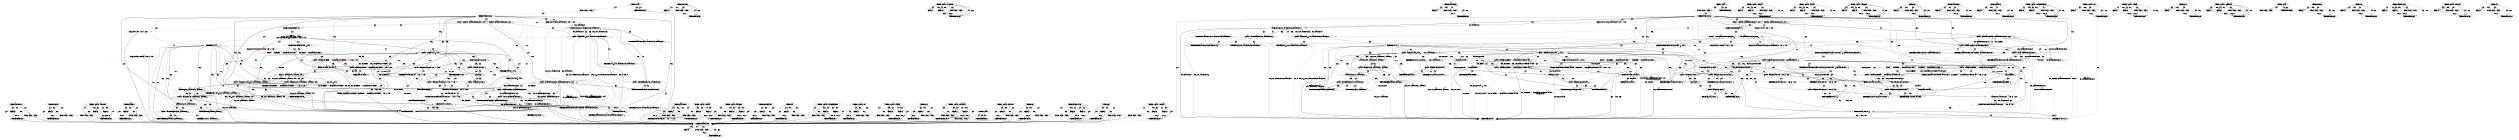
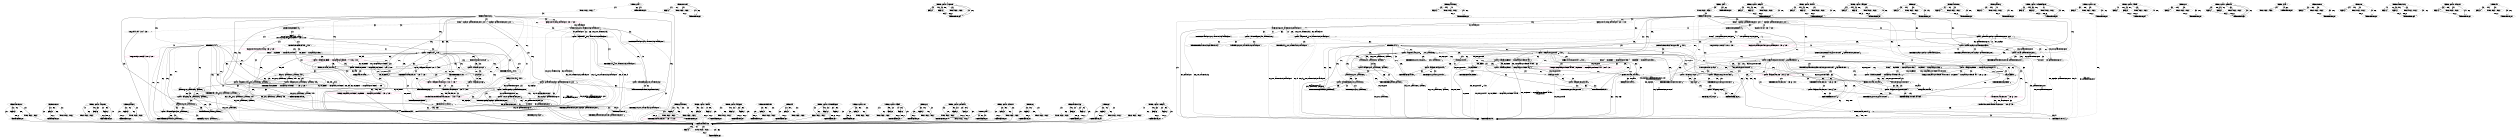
(420, 71) -> (415, 70)
(1770, 88) -> (1774, 87)
